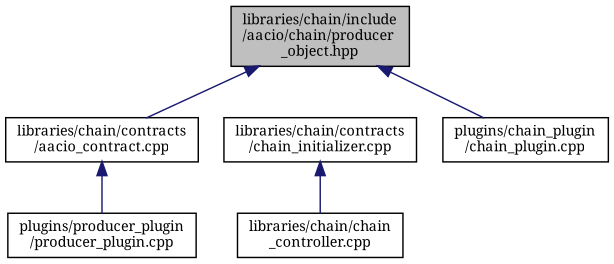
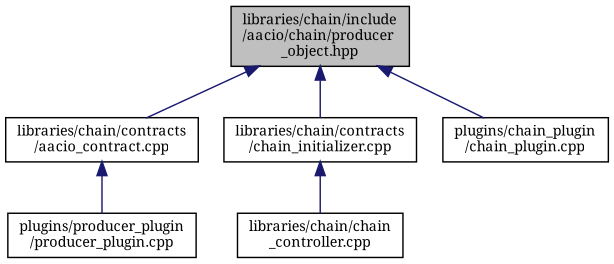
none -> (320, 99)
